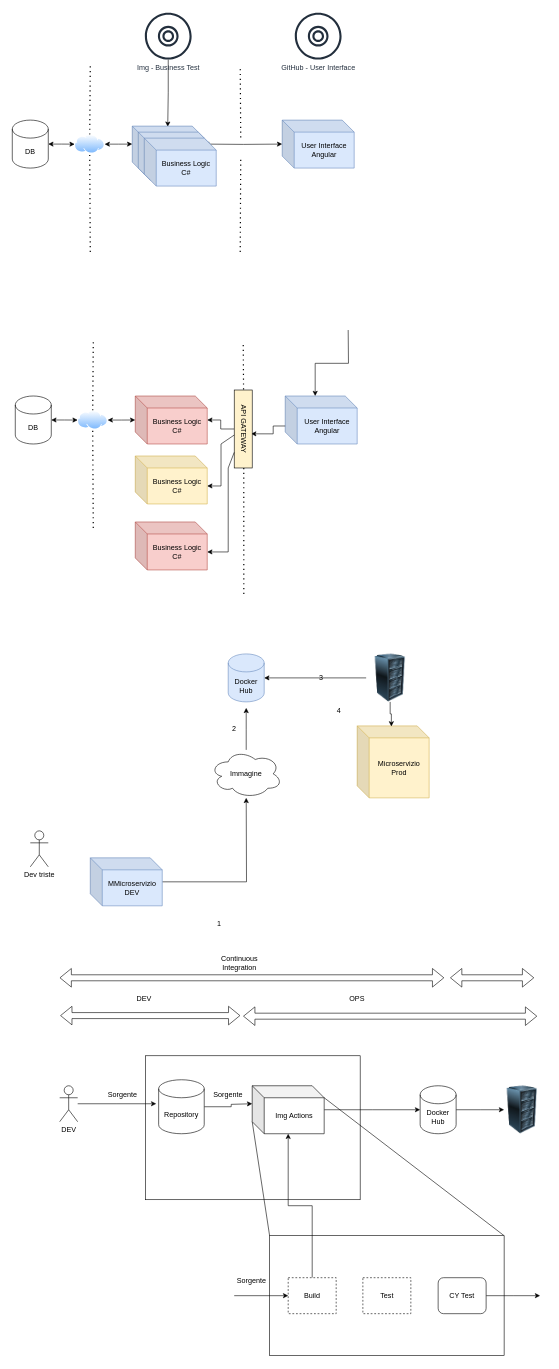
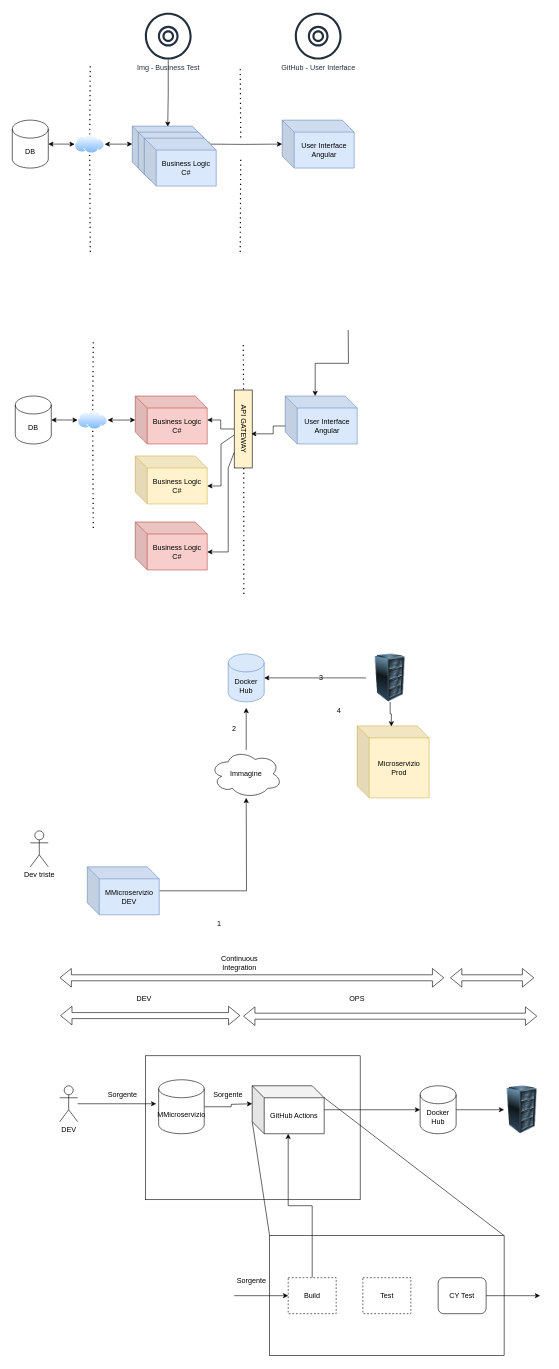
(126, 882) -> (123, 891)
(182, 1115) -> (182, 1115)
(294, 1116) -> (294, 1116)
